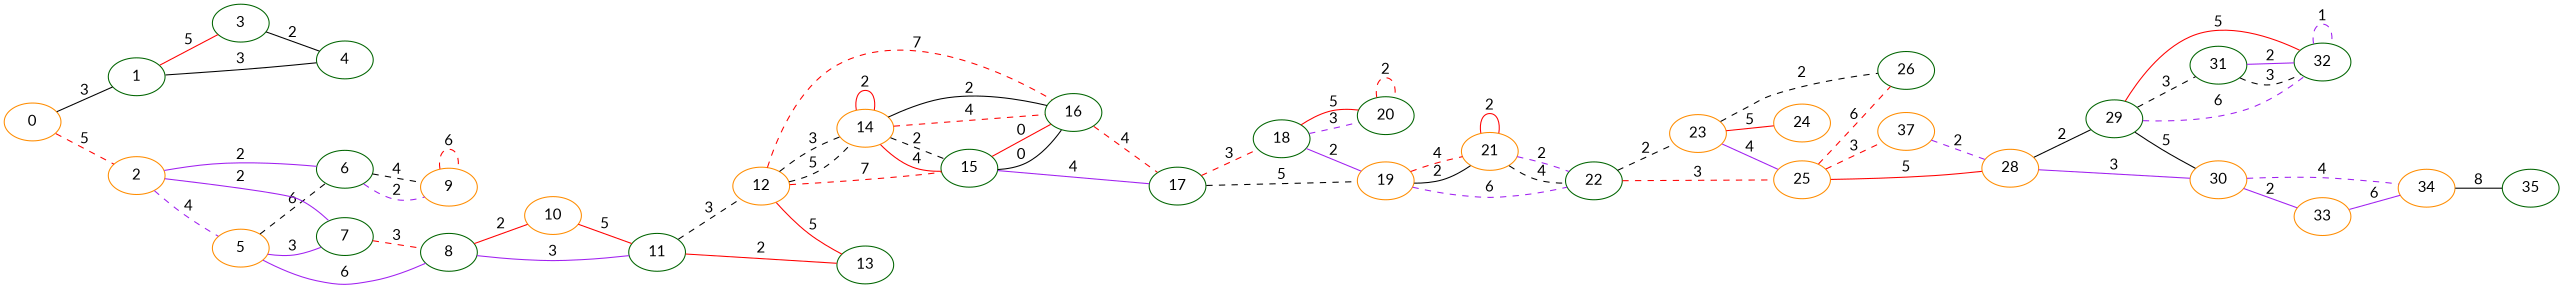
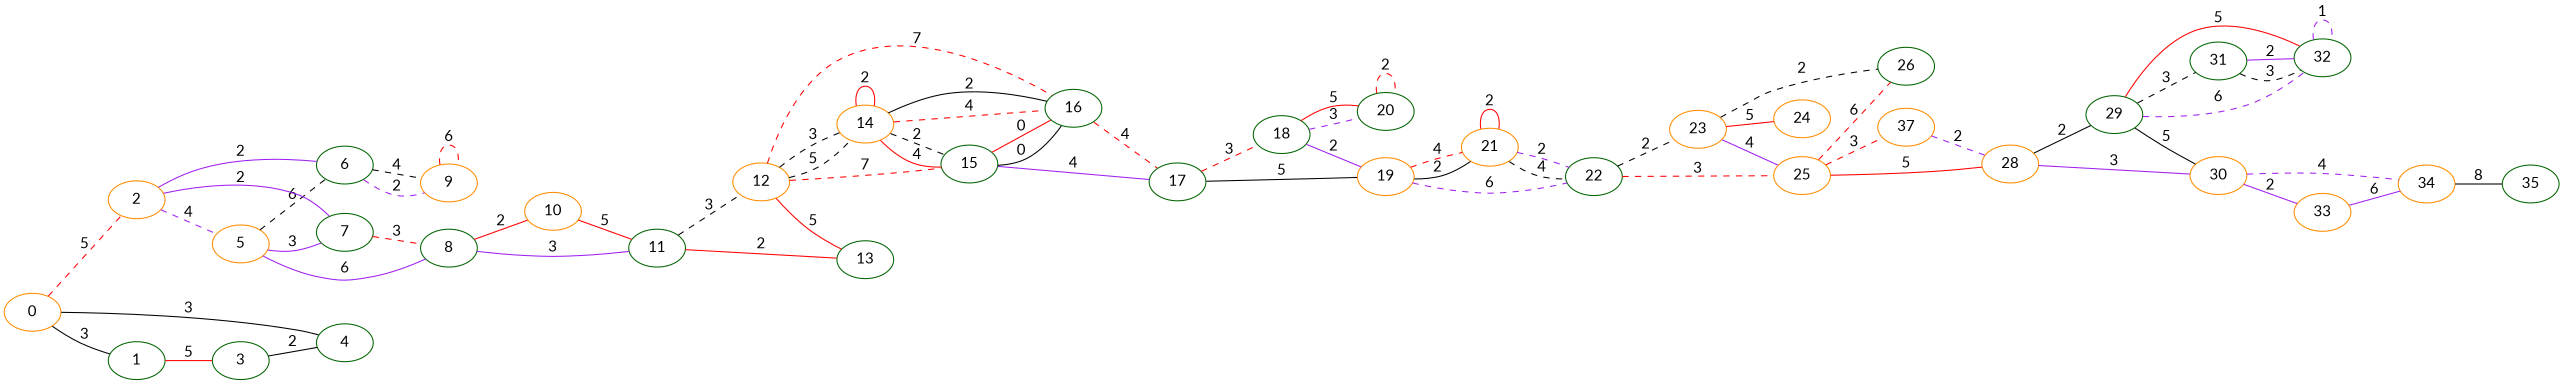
(241, 70) -> (190, 318)
(1282, 184) -> (1282, 179)
